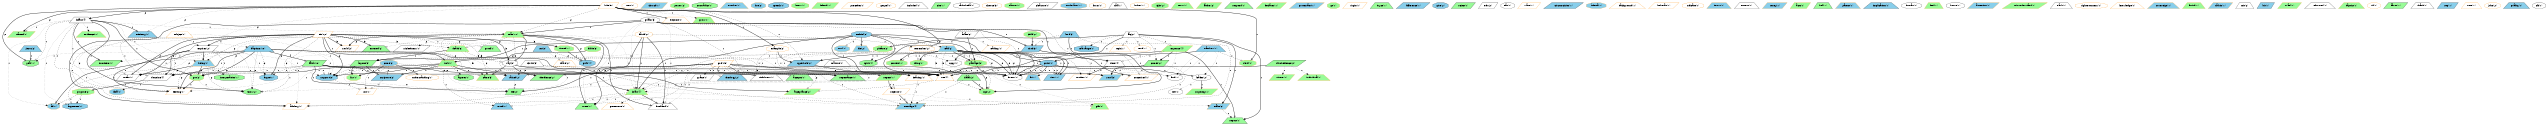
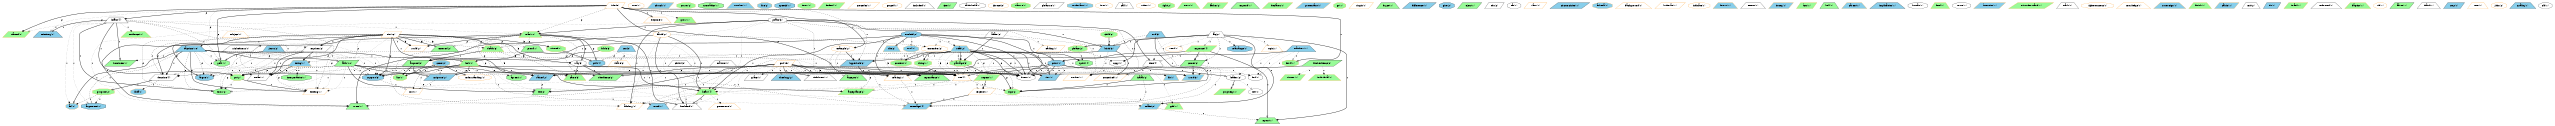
(137, 44) -> none
(123, 70) -> (316, 69)
